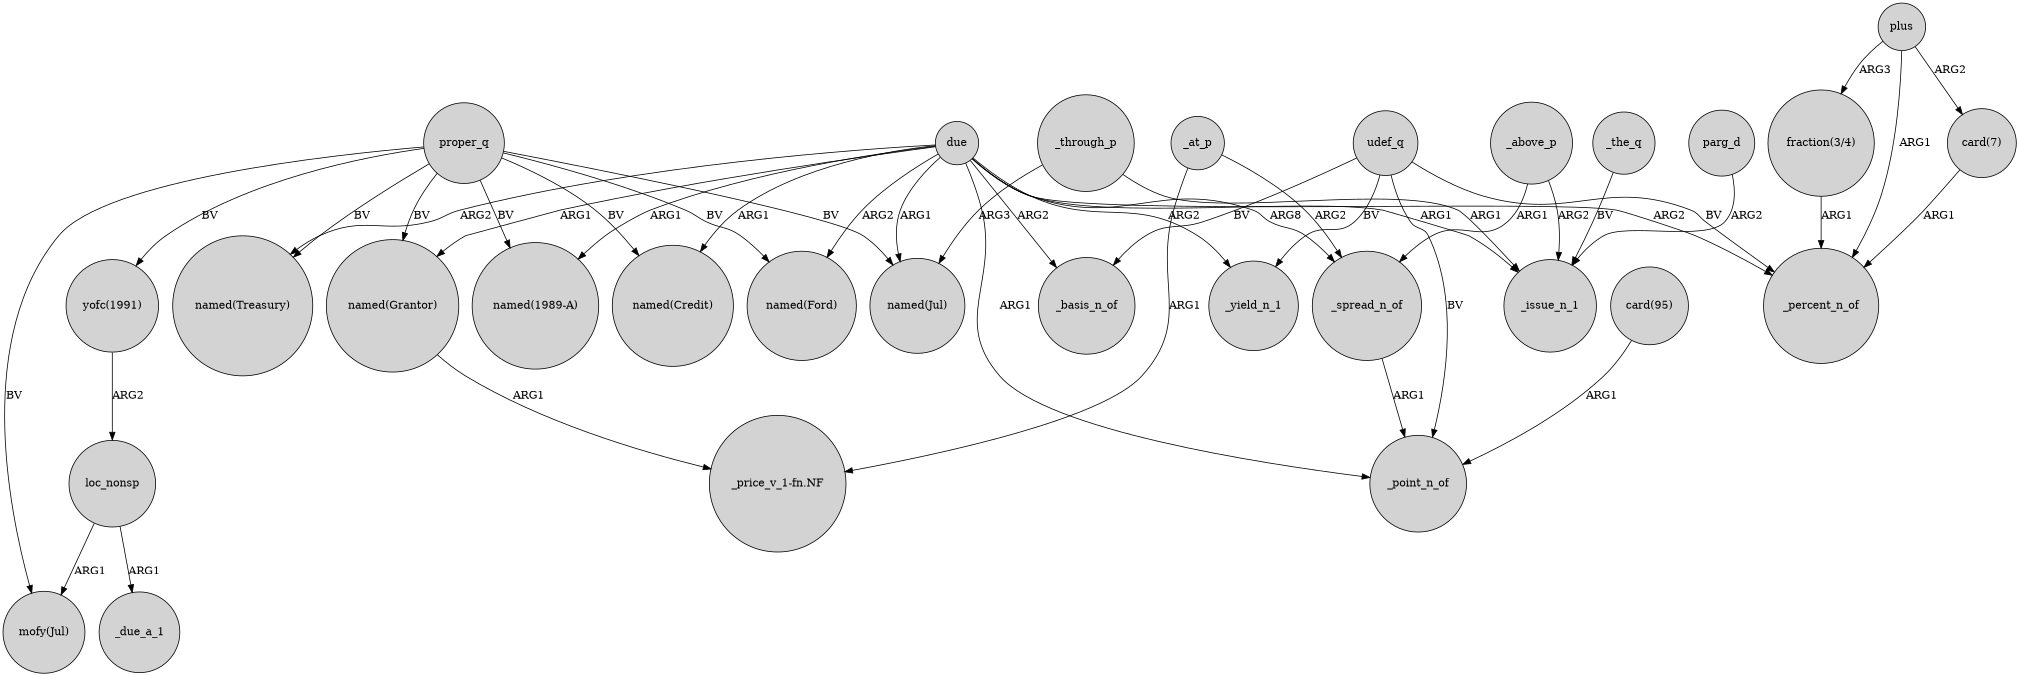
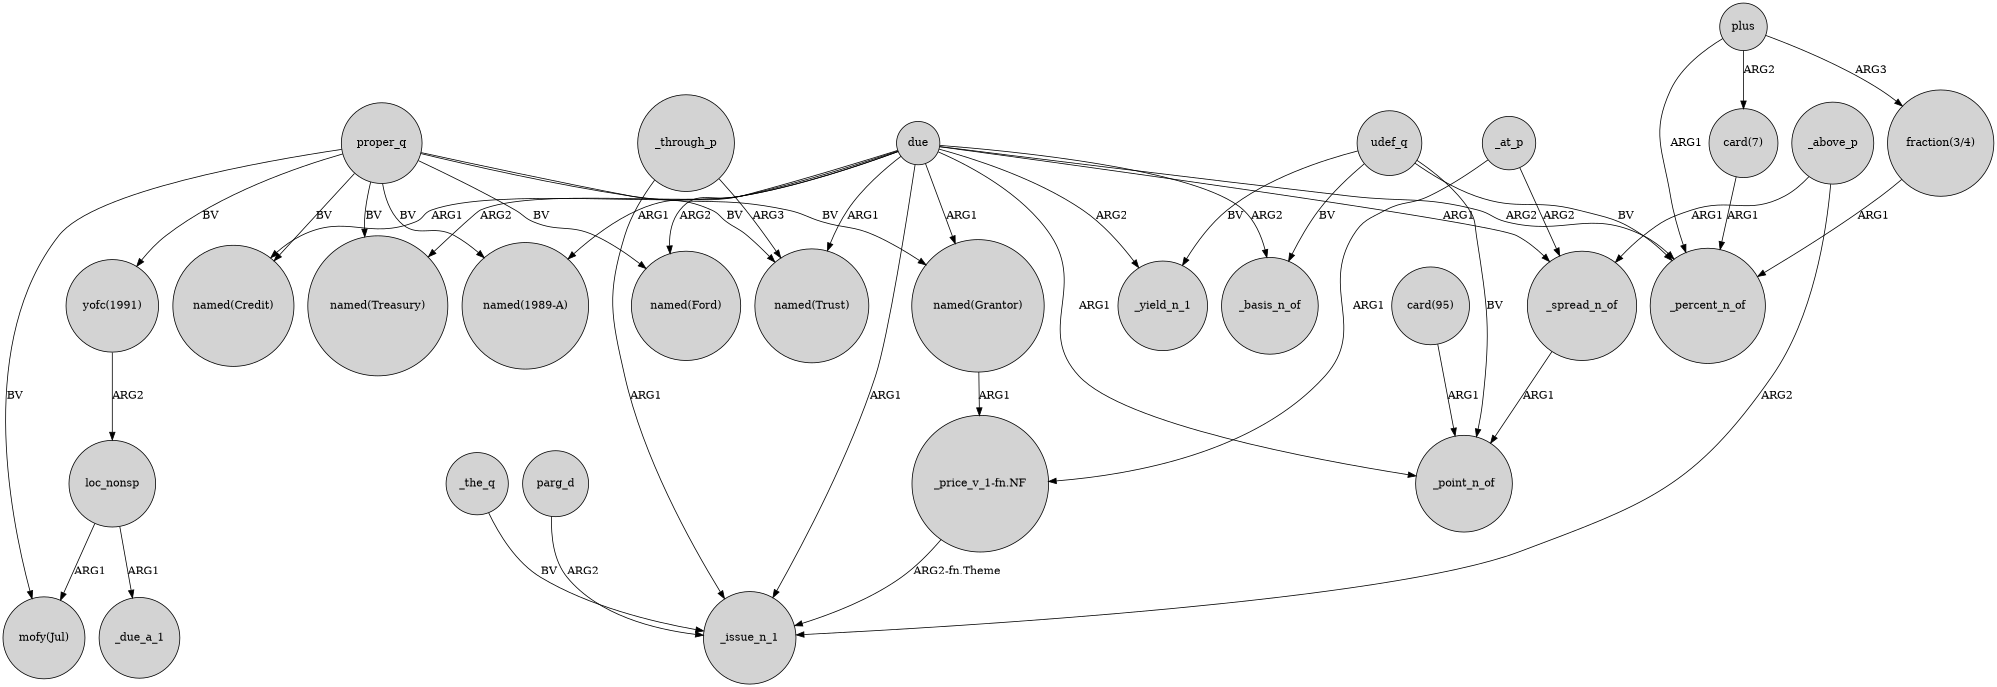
(1286, 216) -> (1459, 216)
(917, 306) -> (812, 306)
none -> (878, 592)
